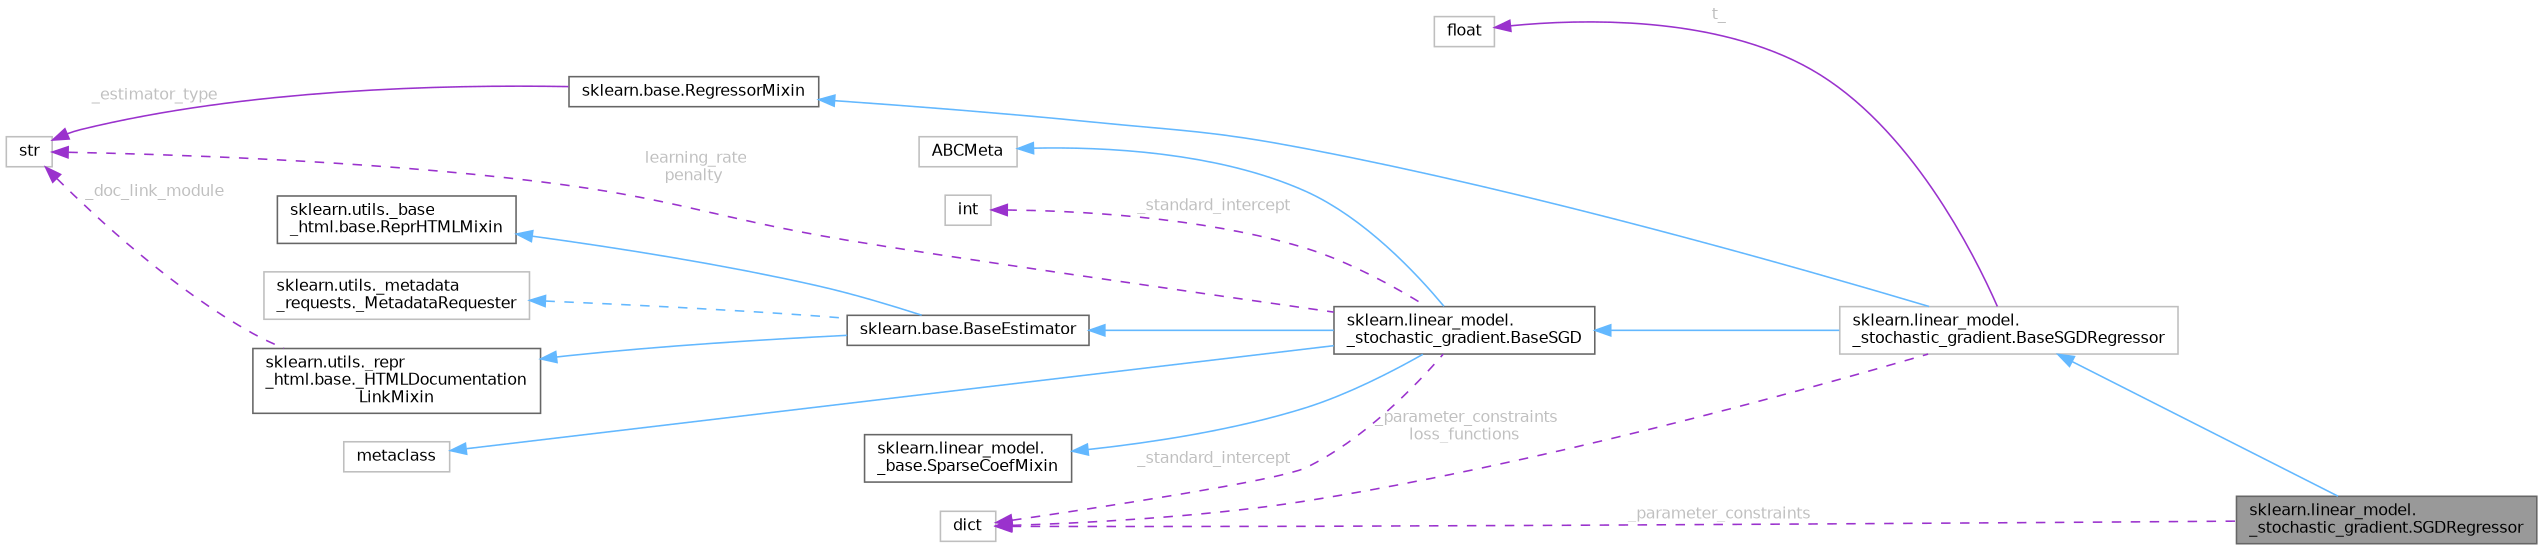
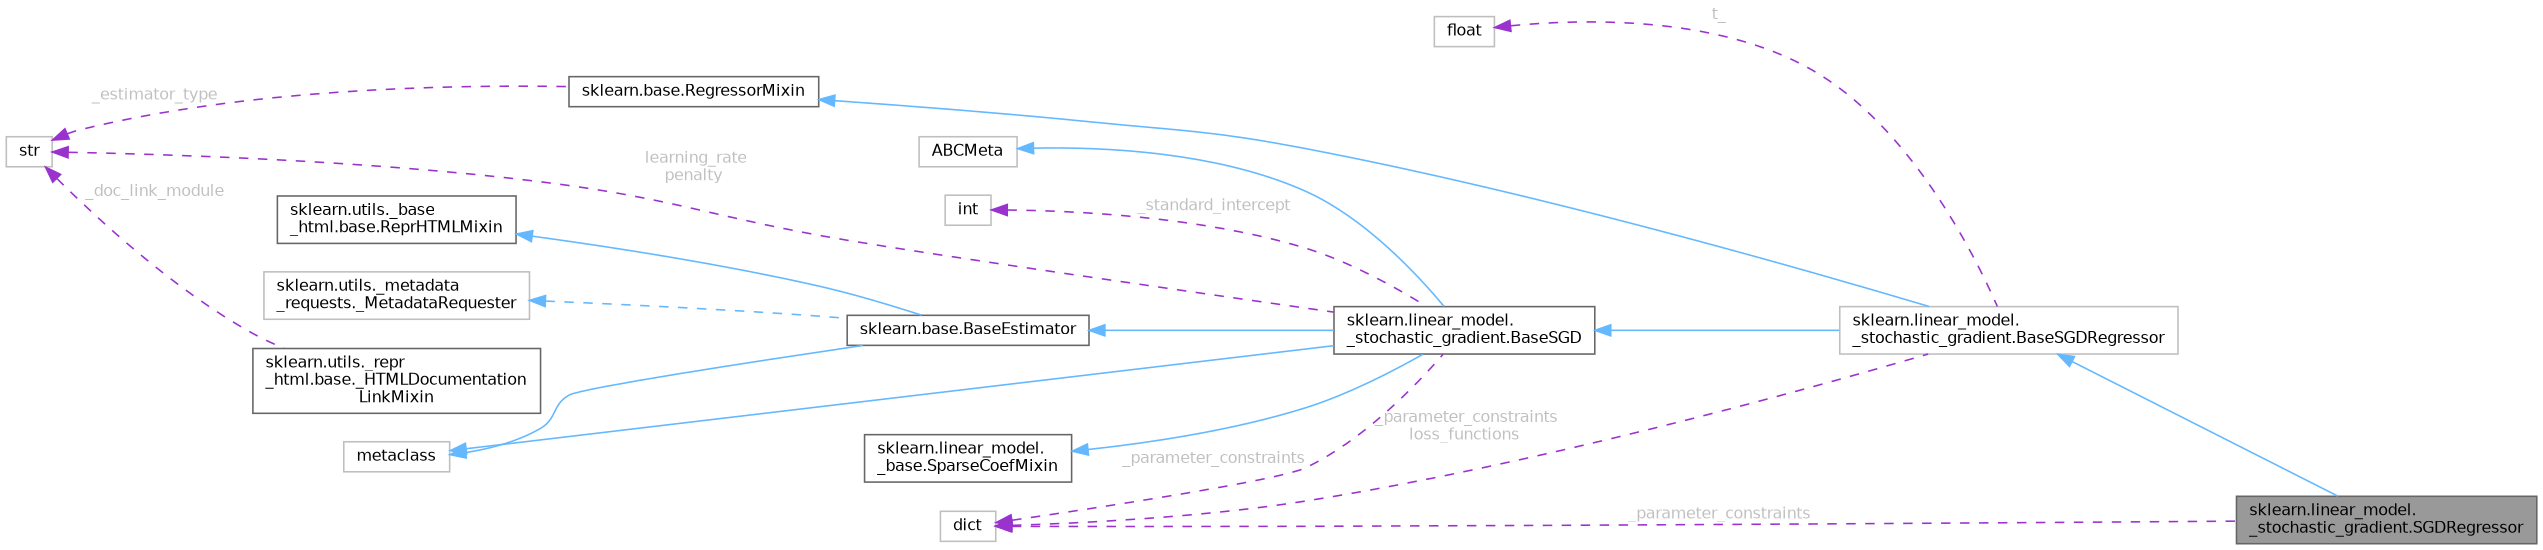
(1810, 69) -> (1810, 69)
(316, 94) -> (316, 94)
(702, 344) -> (655, 378)
(1211, 459) -> (1211, 459)
